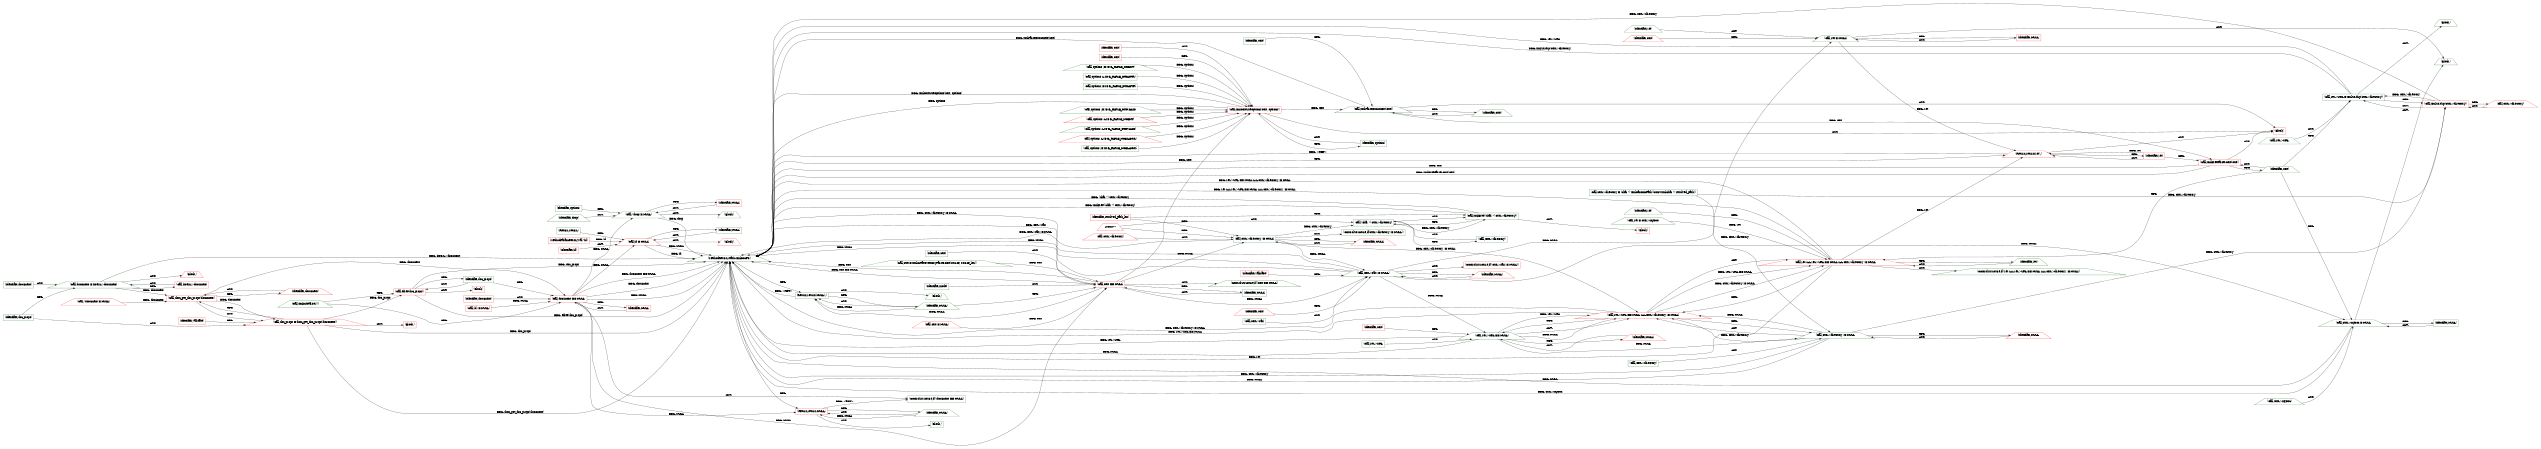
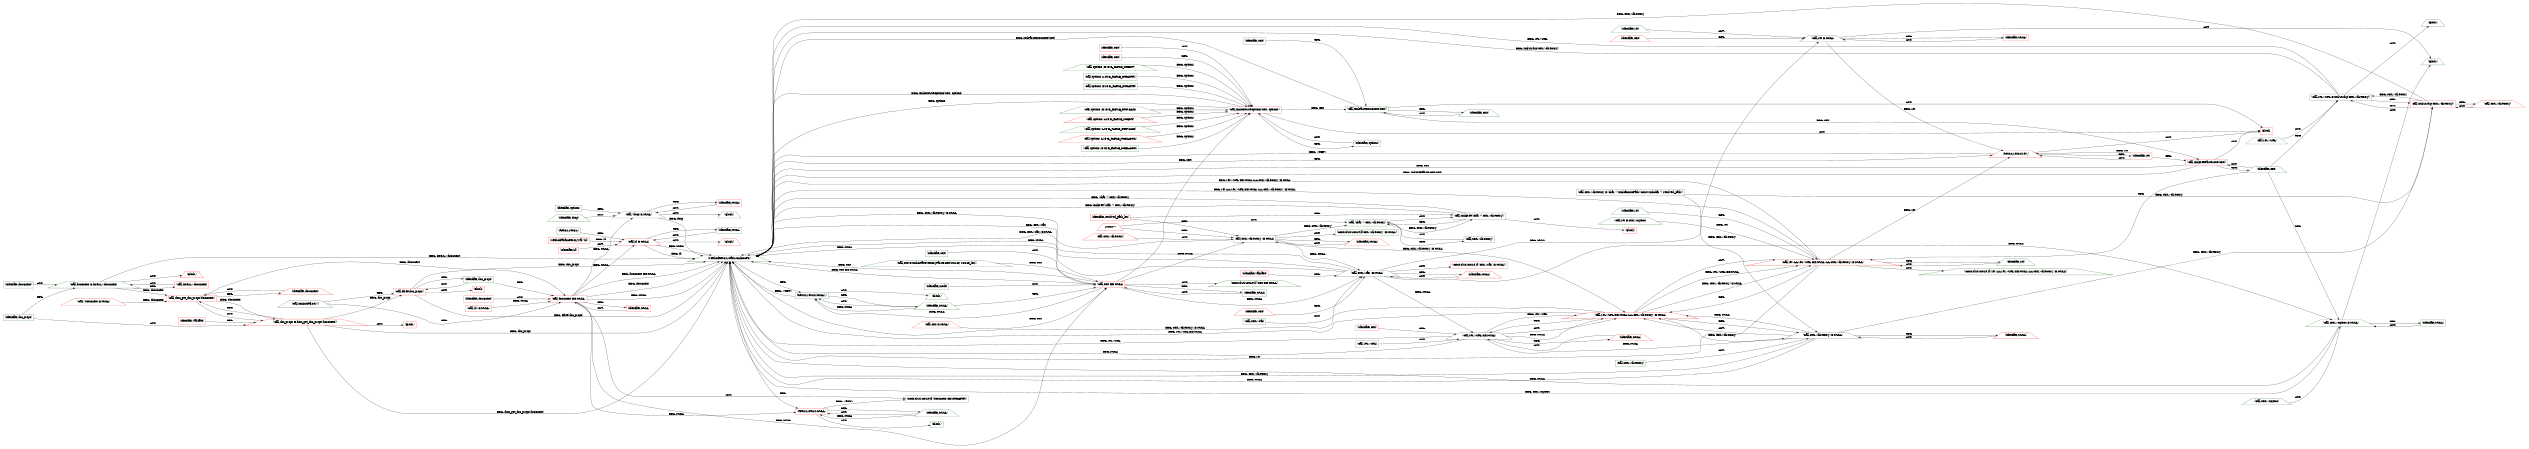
(1373, 109) -> (1367, 109)
(937, 399) -> (937, 399)
